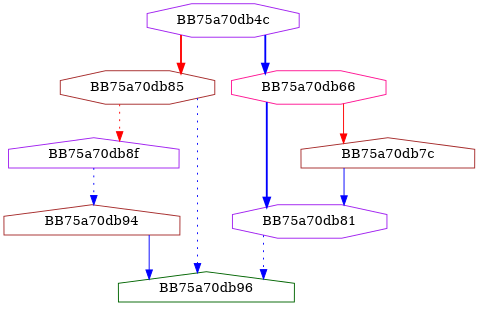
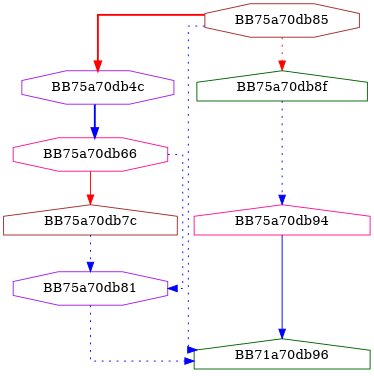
(181, 49) -> (128, 15)
(267, 150) -> (183, 217)
(94, 154) -> (282, 87)
(344, 182) -> (90, 249)
(92, 221) -> (282, 221)
(206, 288) -> (282, 355)
